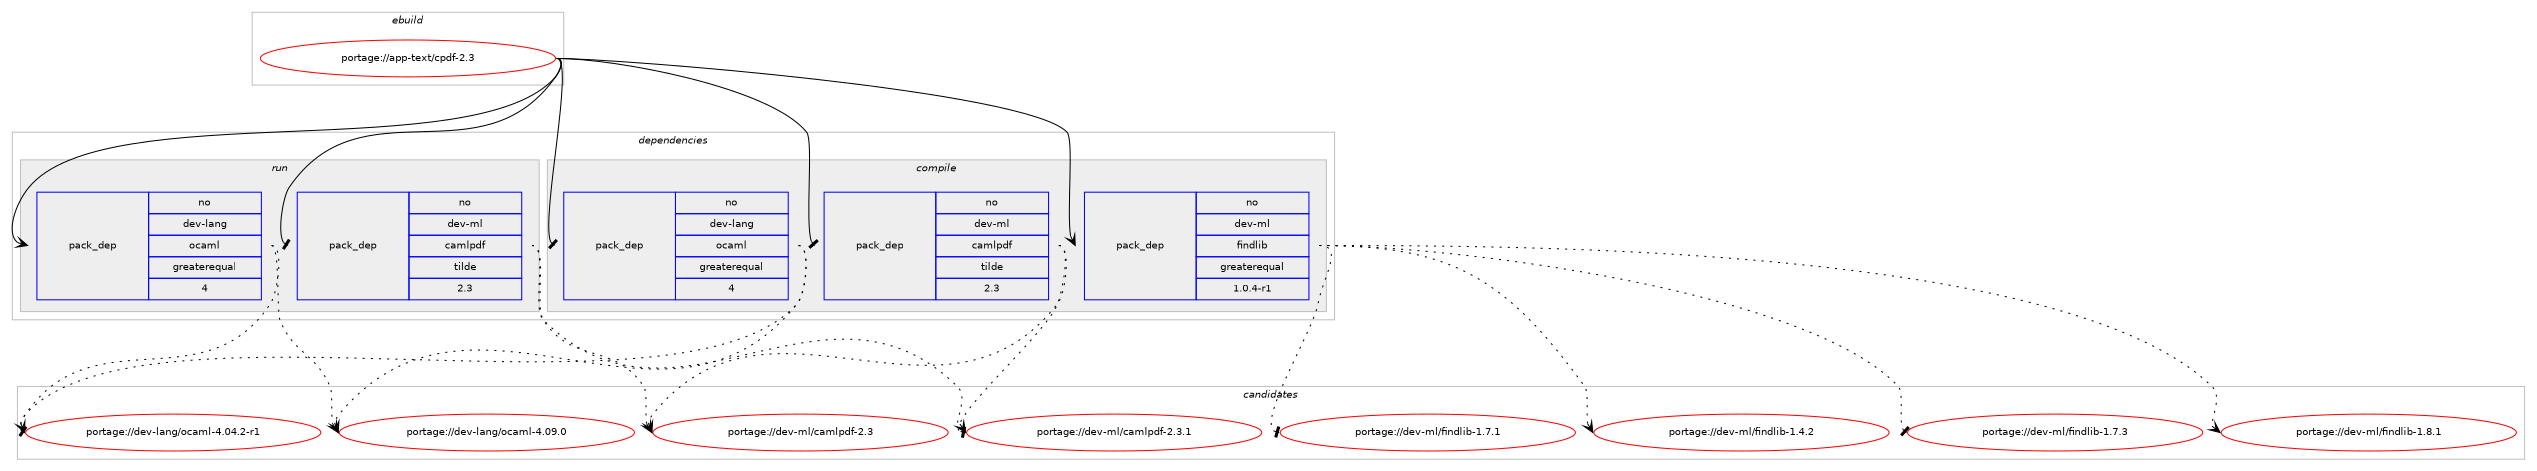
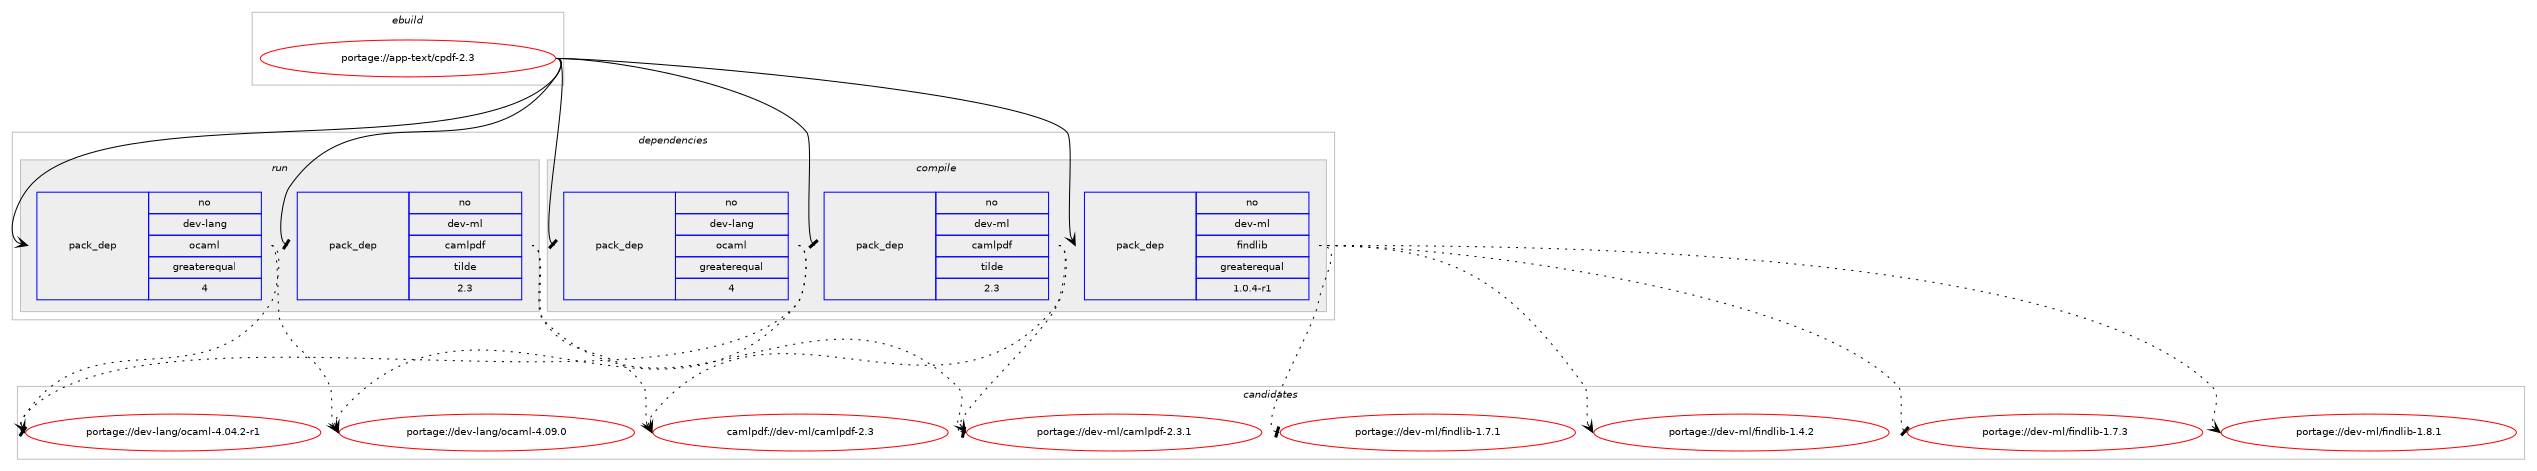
(801, 433) -> (801, 433)
